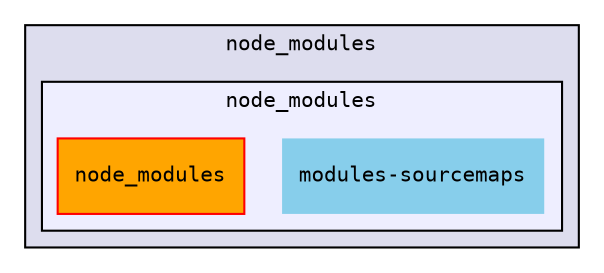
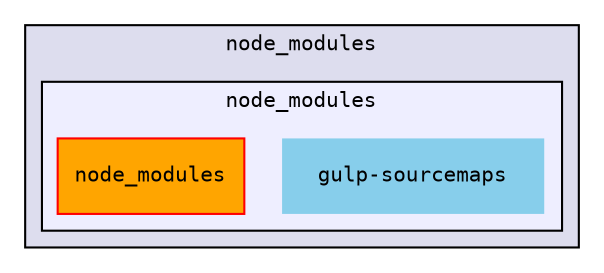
(413, 176) -> (413, 176)
